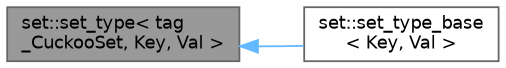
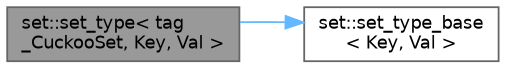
(281, 46) -> (263, 22)
